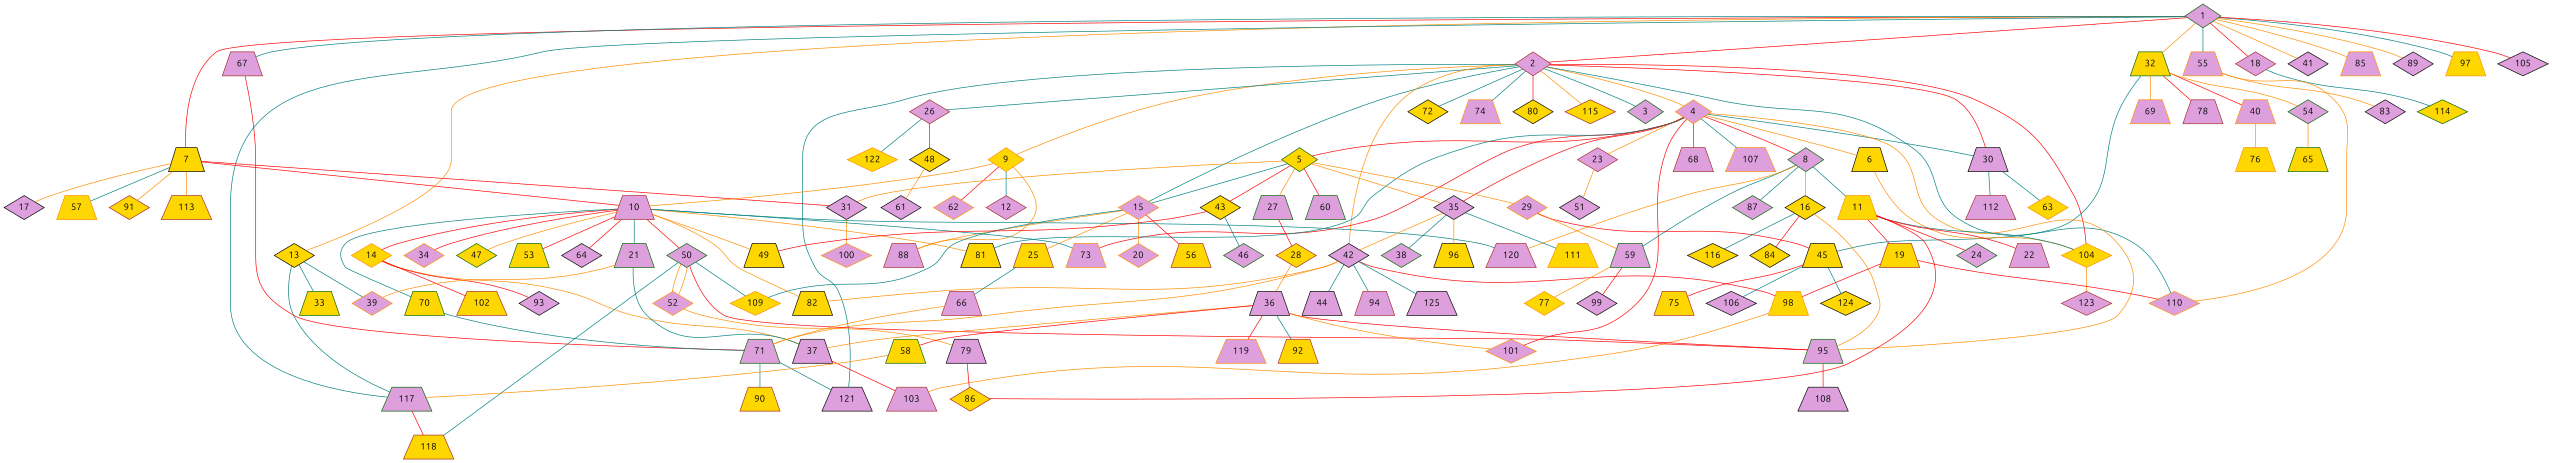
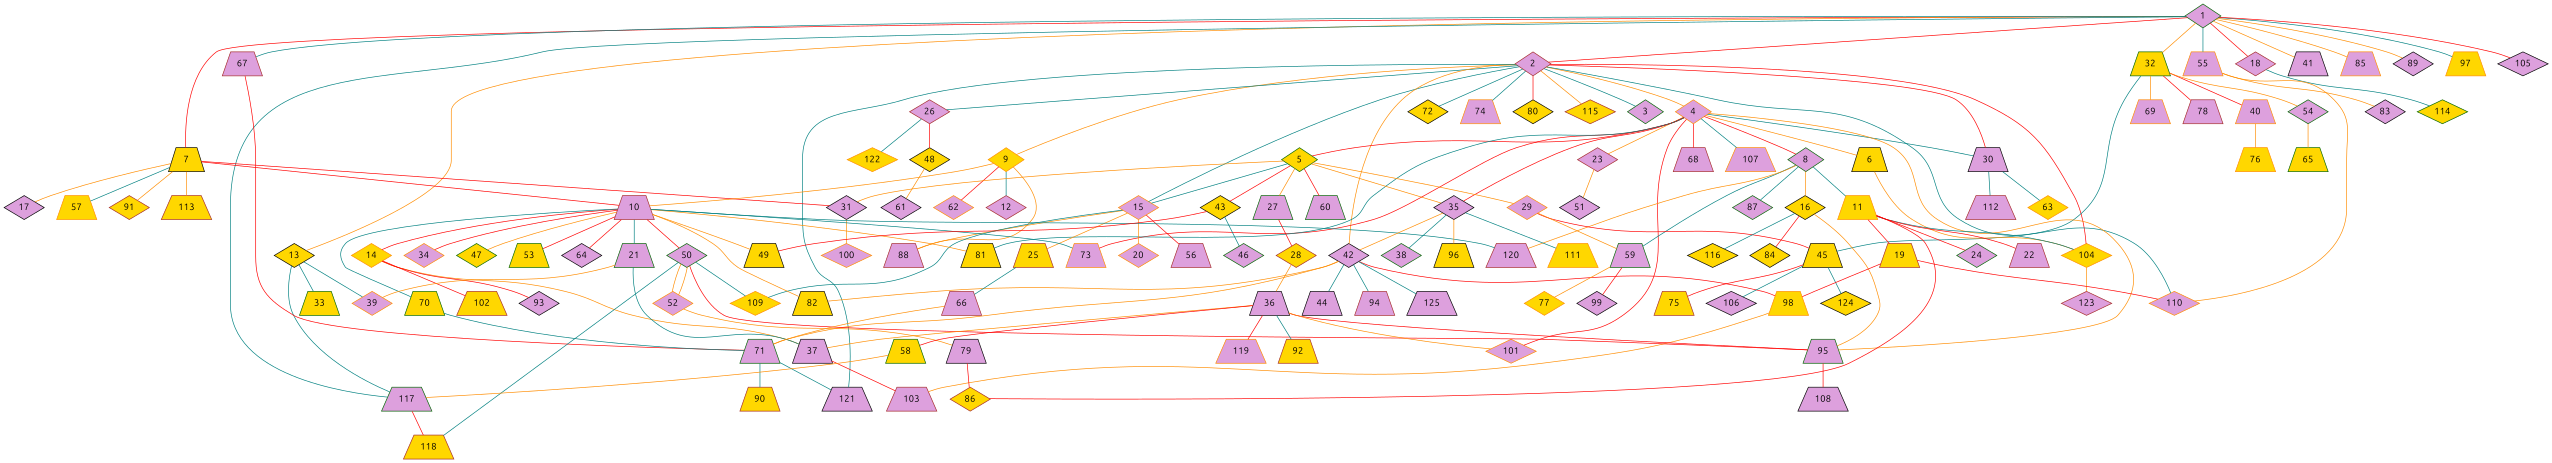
(2308, 64) -> (2308, 64)
(1191, 255) -> (1191, 255)
